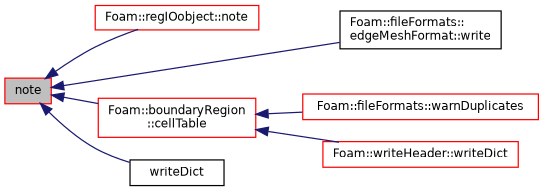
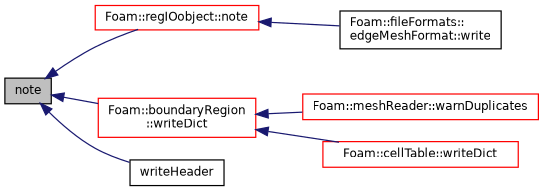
(202, 64) -> (305, 24)
(28, 91) -> (28, 91)
(421, 107) -> (421, 107)
(177, 118) -> (177, 118)
(421, 154) -> (421, 154)
(177, 173) -> (177, 173)
